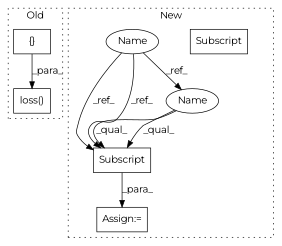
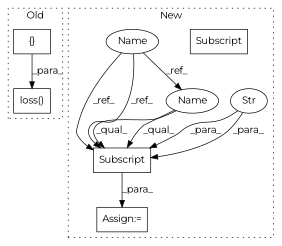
none -> (249, 101)
